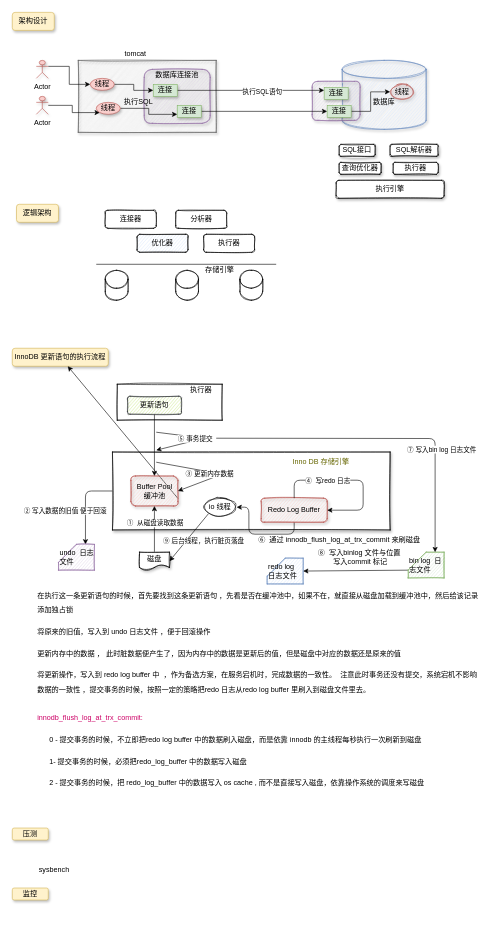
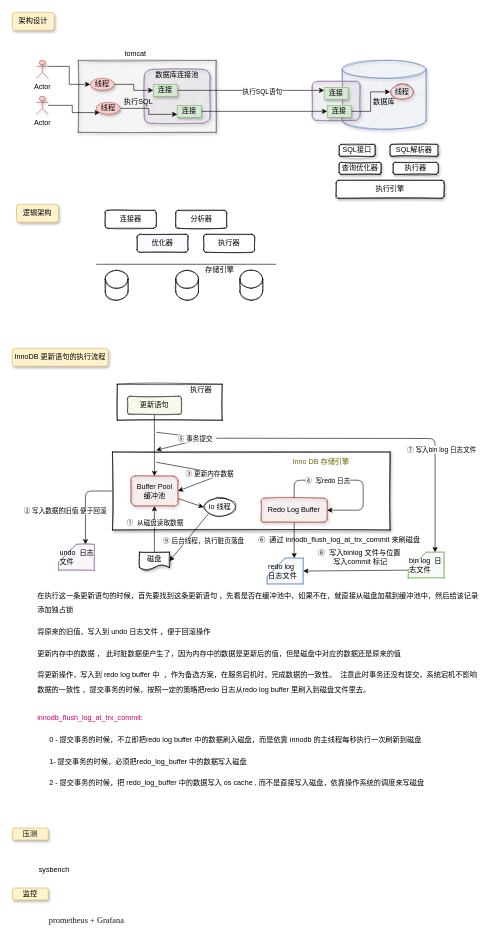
(111, 419) -> (191, 503)
(246, 508) -> (294, 552)
none -> (87, 921)
